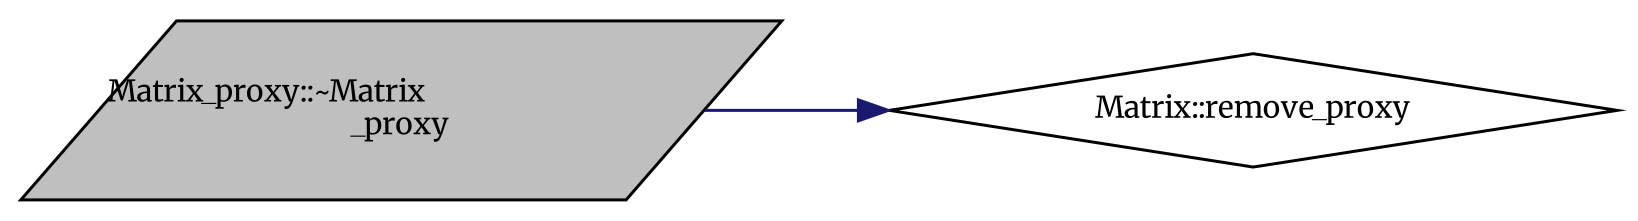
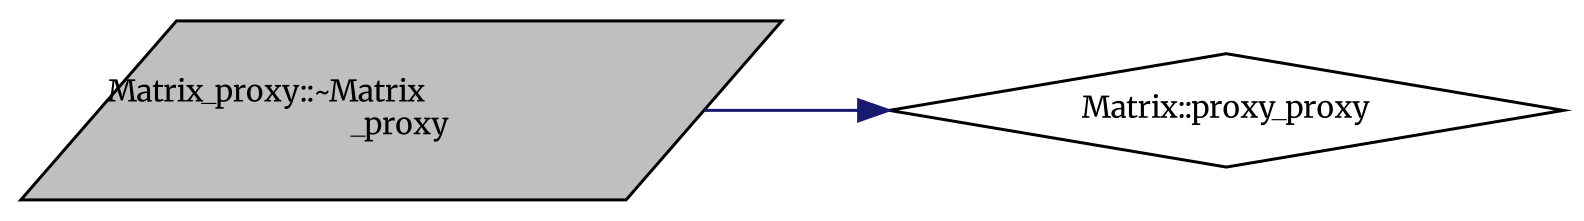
(1253, 110) -> (1226, 110)
